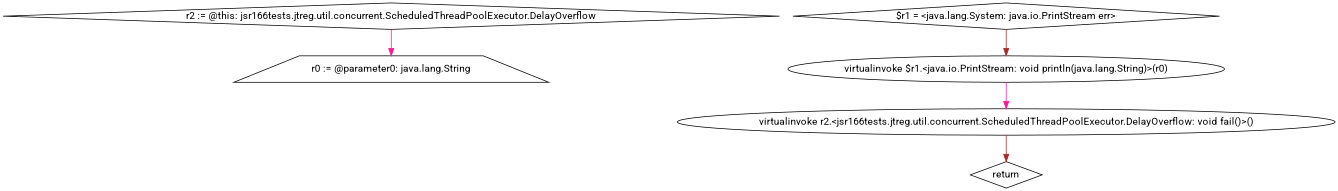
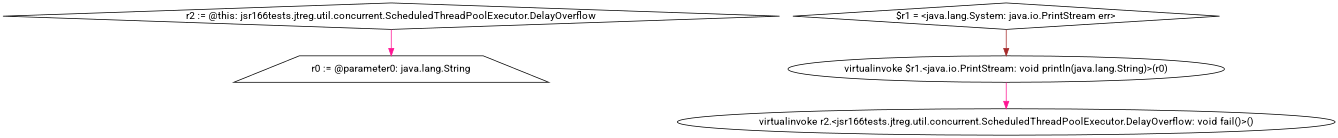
(1006, 175) -> none
